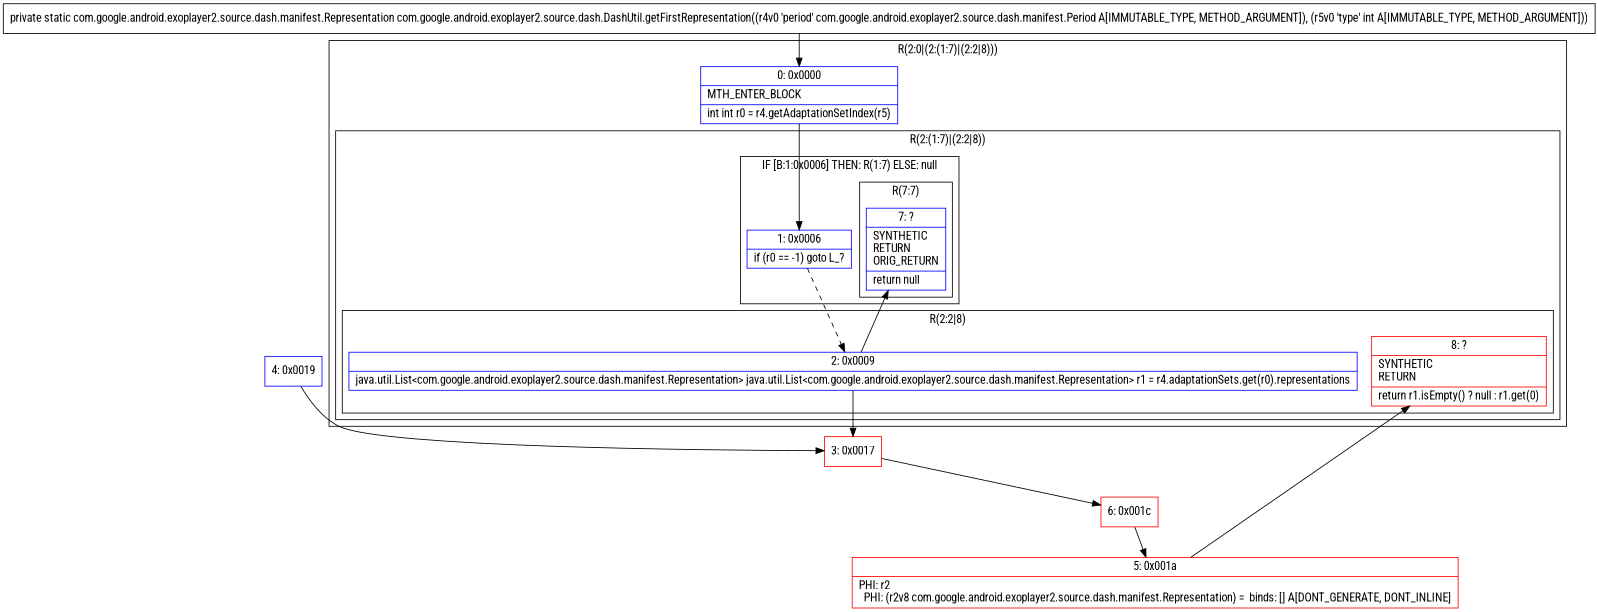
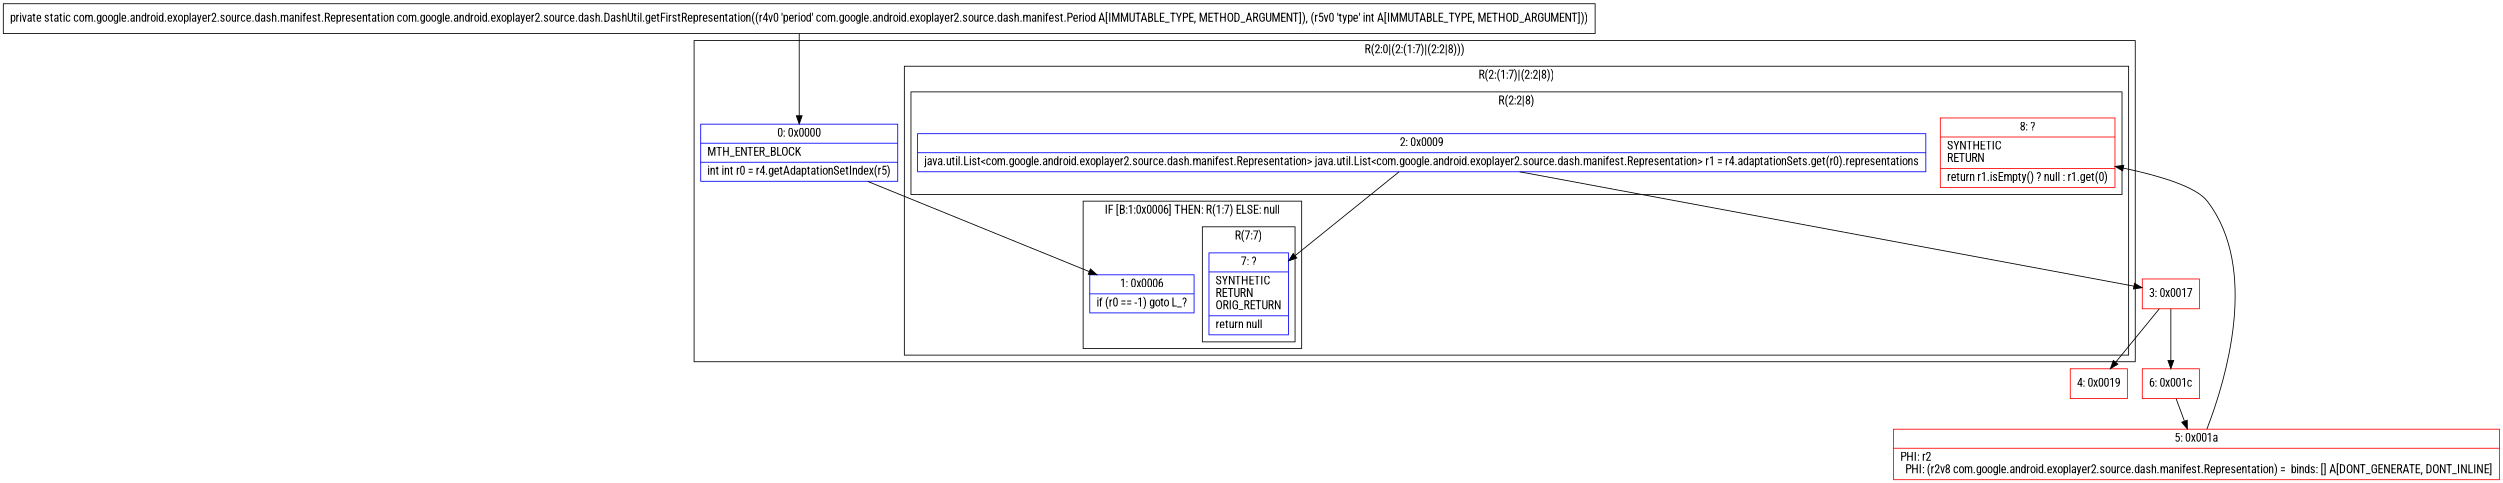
(821, 299) -> none
(293, 371) -> (2099, 384)
(549, 446) -> (2141, 331)
